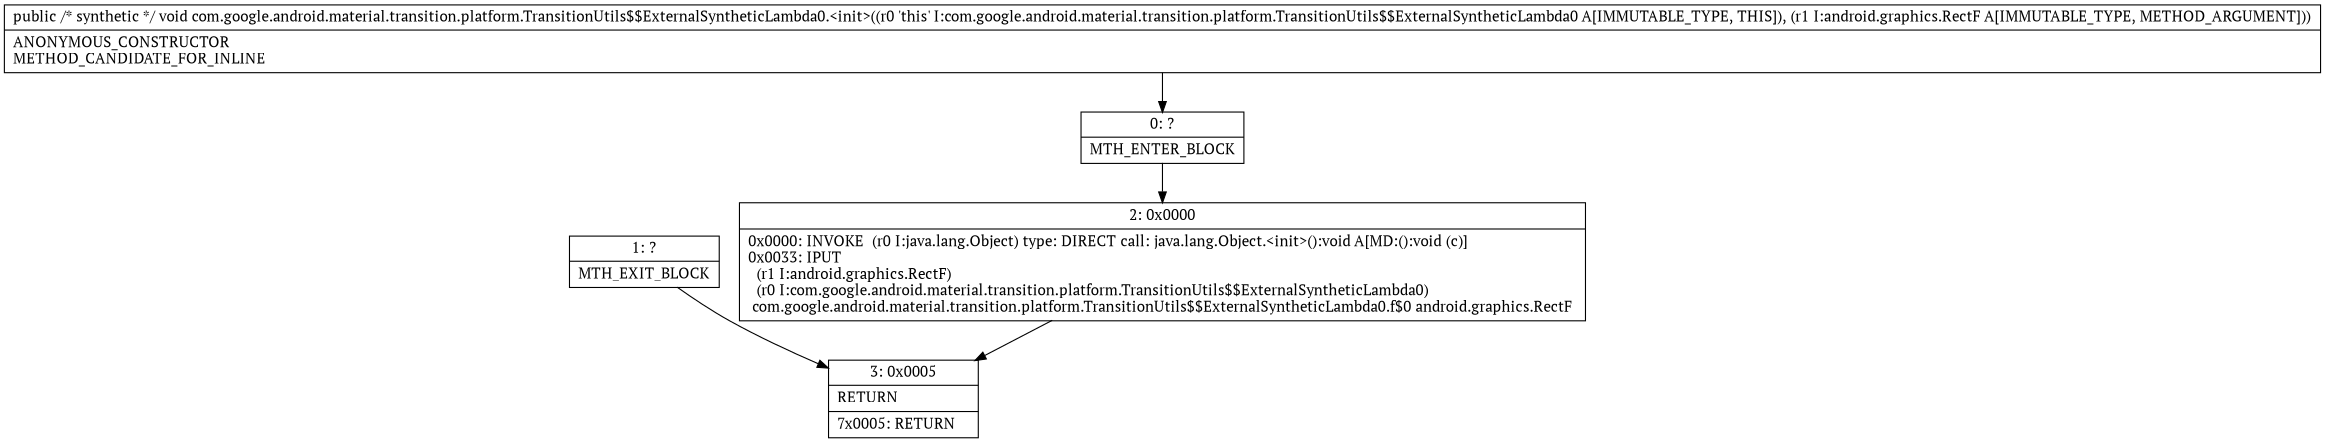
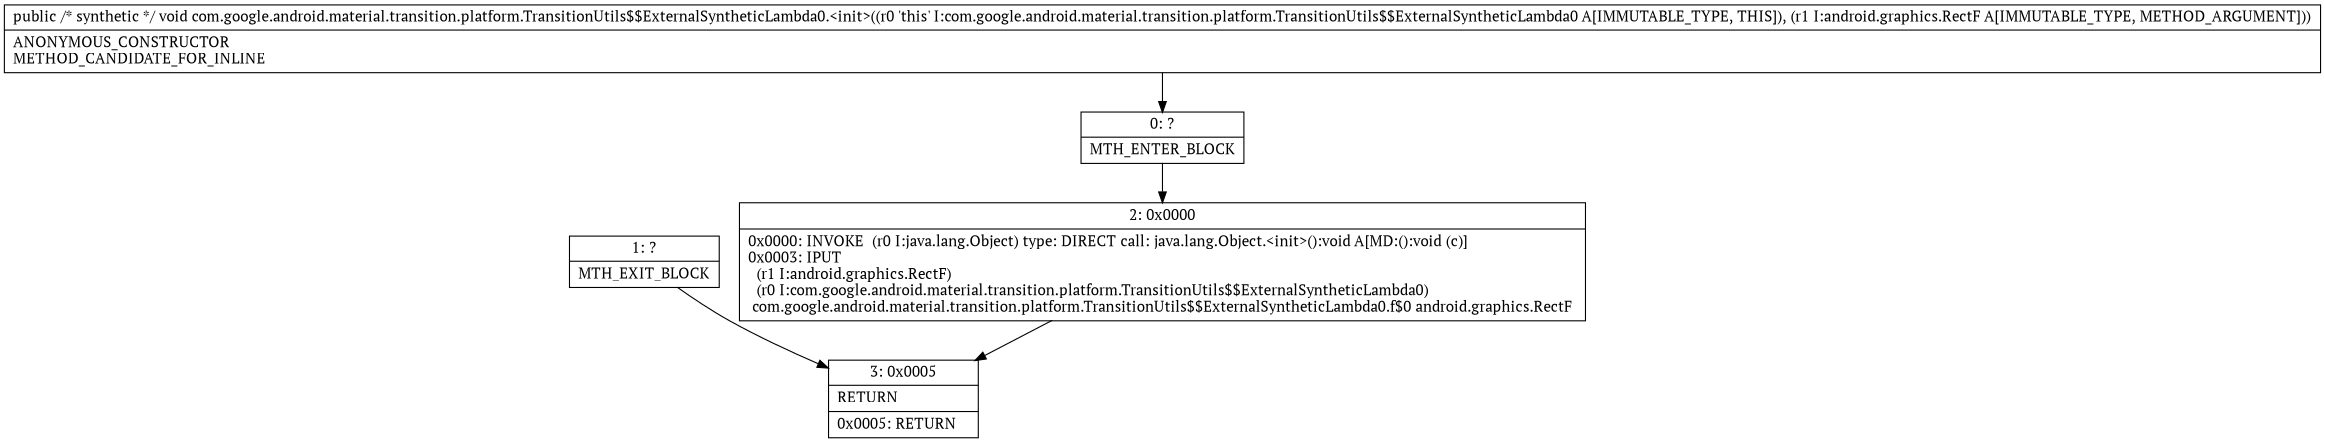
(800, 258) -> (800, 258)
(903, 424) -> (903, 424)
